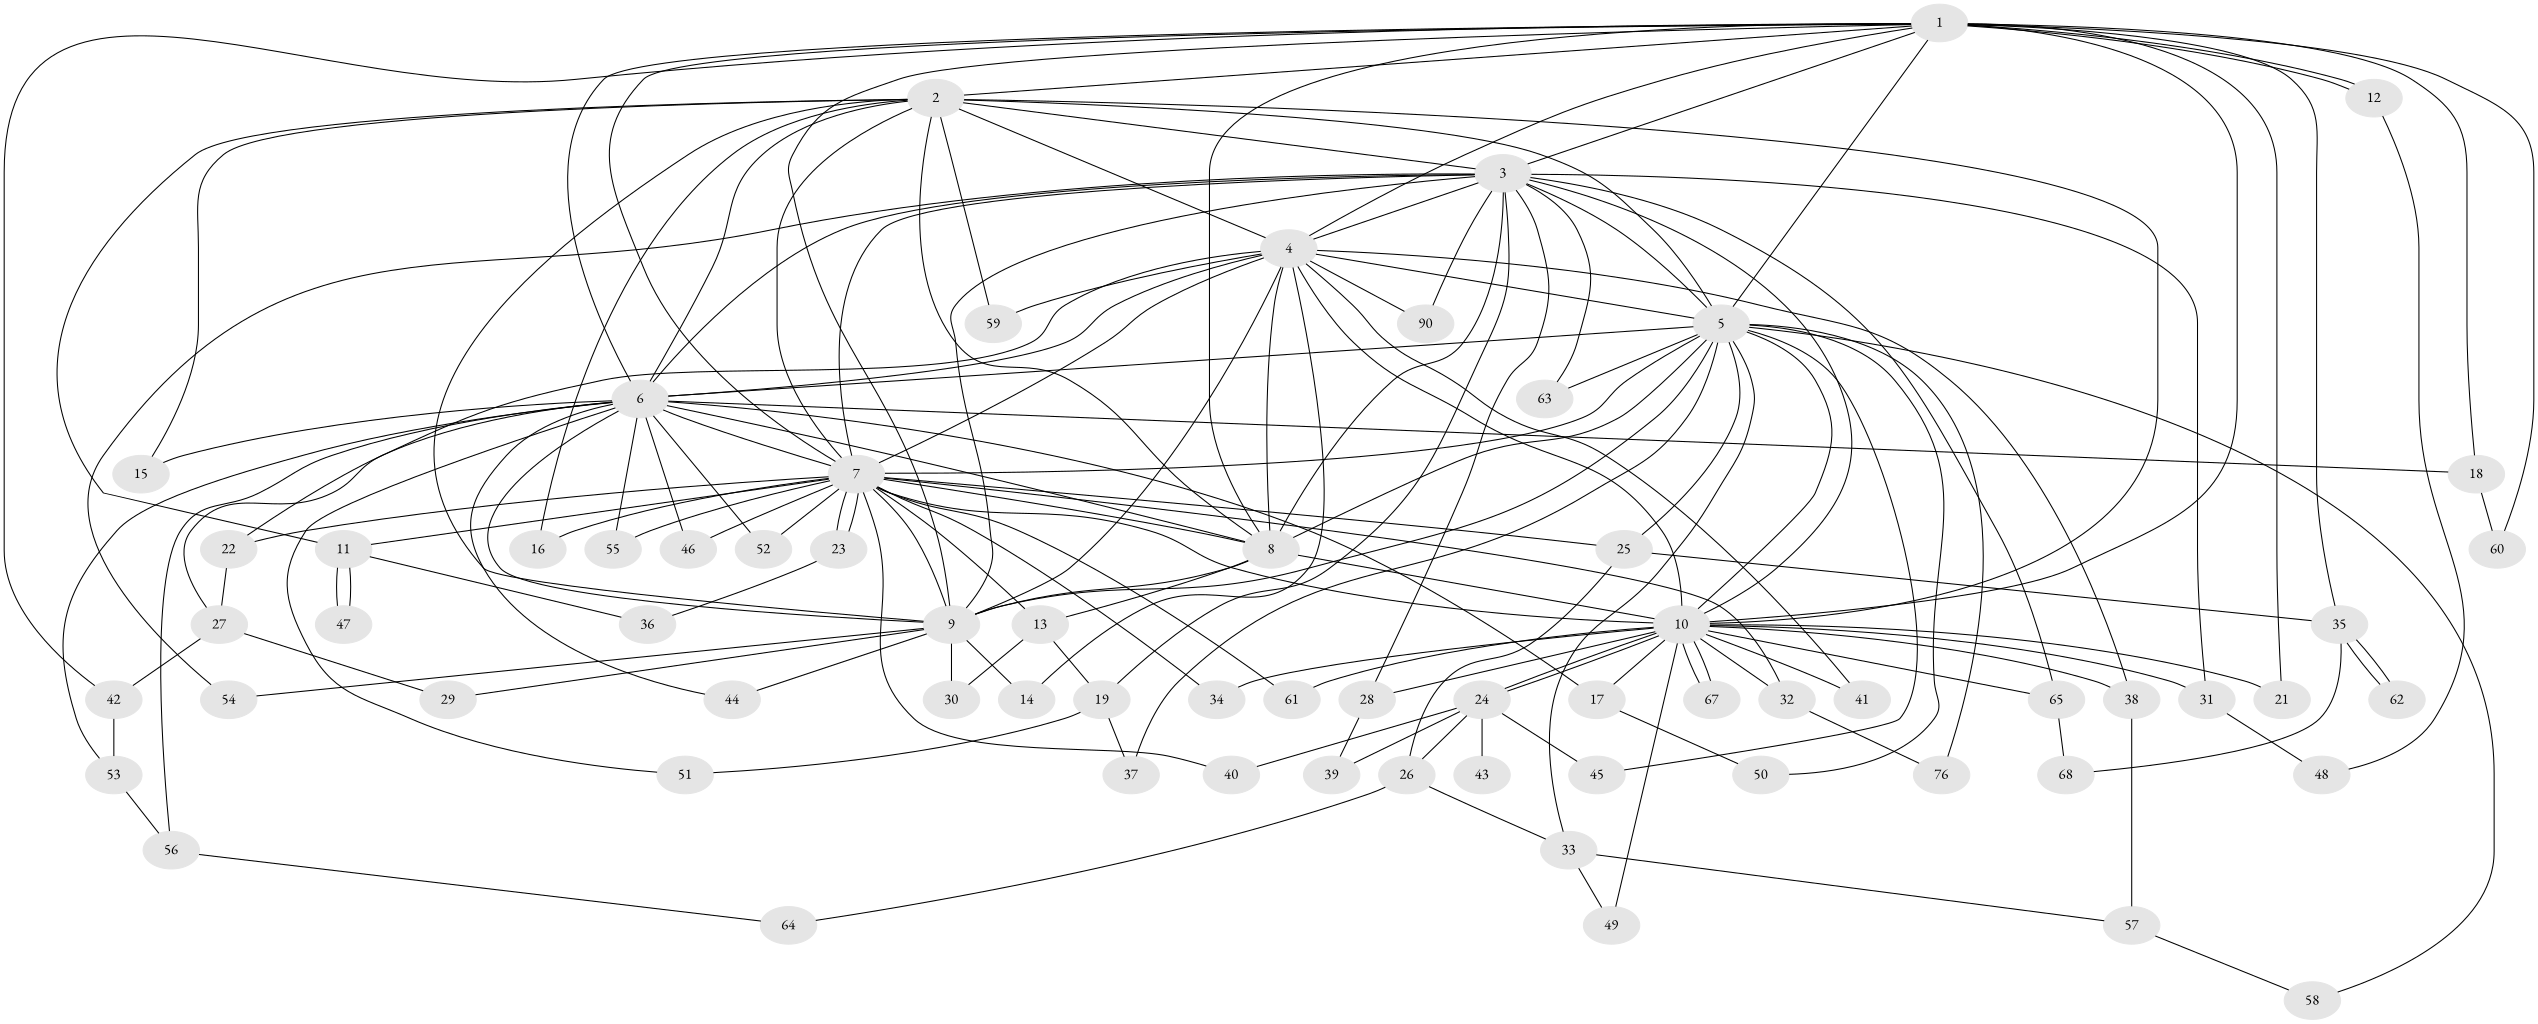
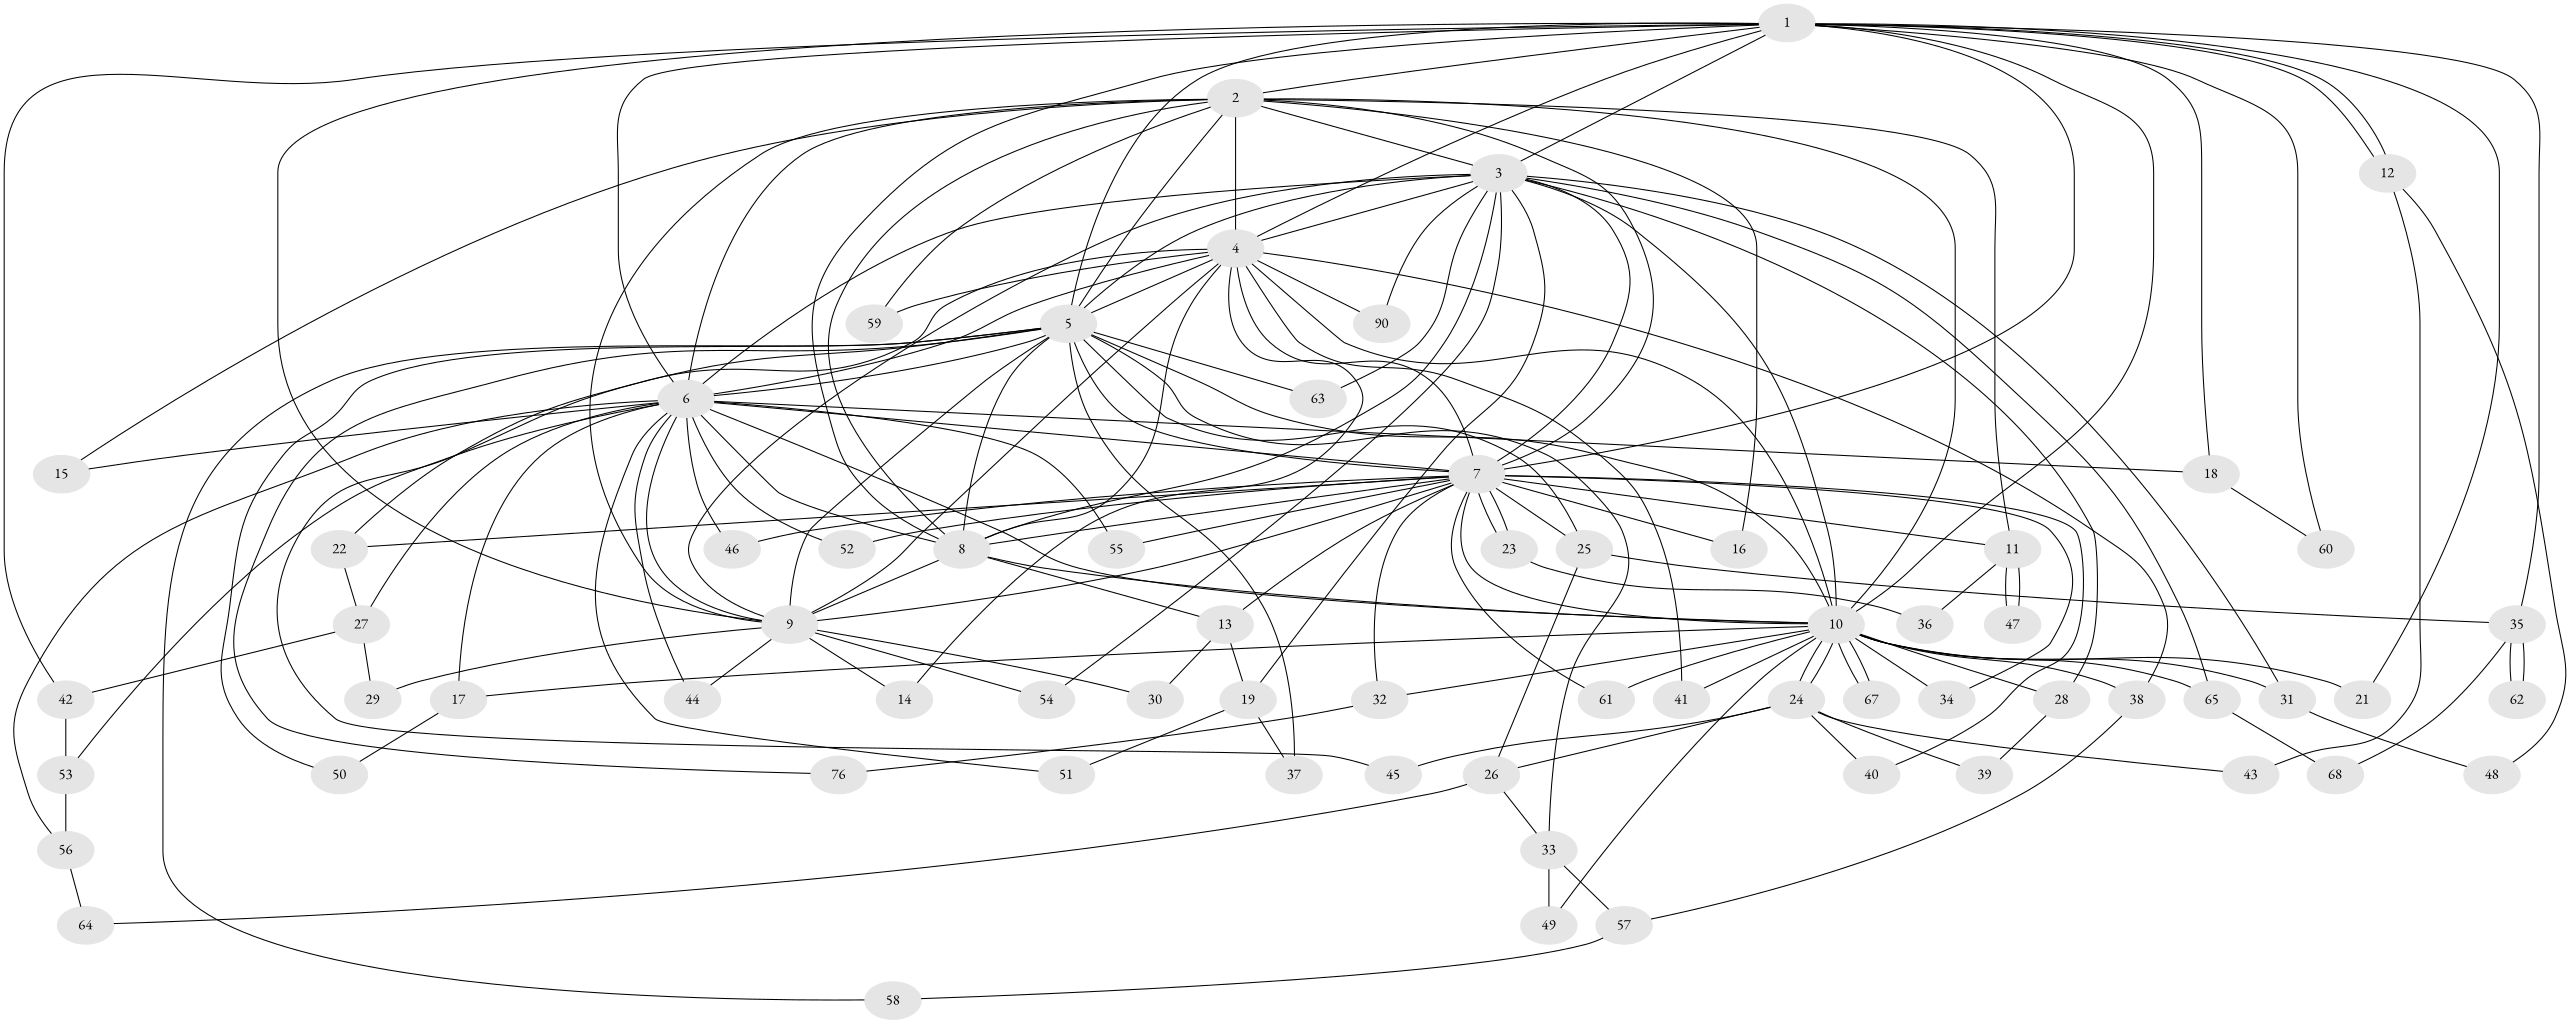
none -> (2420, 525)
none -> (1242, 593)
